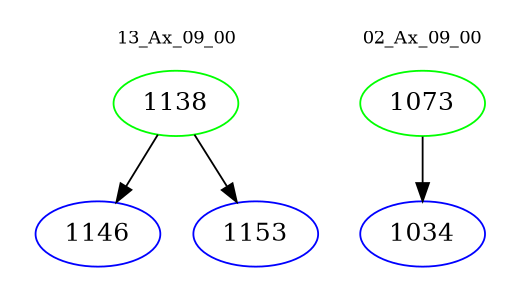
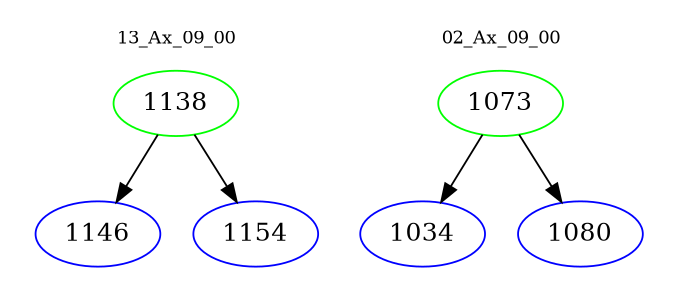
(256, 234) -> (256, 234)
none -> (580, 234)
